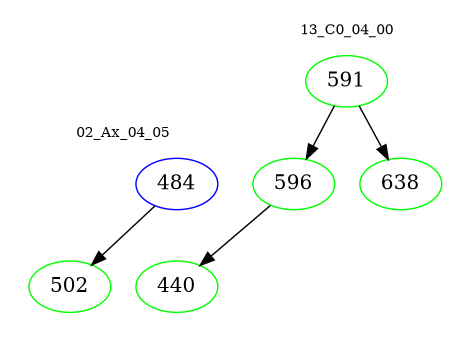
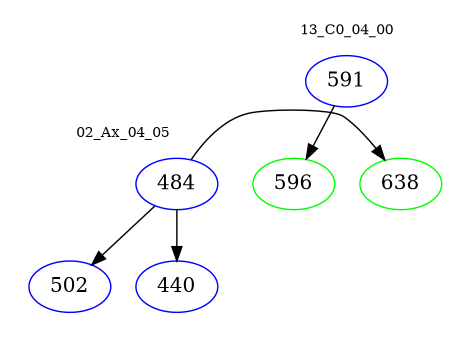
(347, 81) -> (347, 81)
(370, 126) -> (281, 110)
(241, 231) -> (177, 228)
(70, 287) -> (70, 287)
(177, 287) -> (177, 287)
